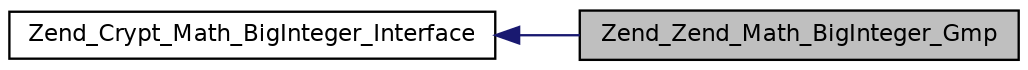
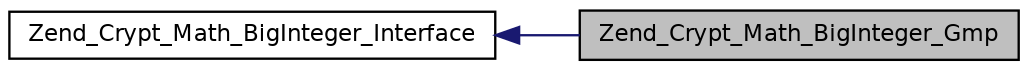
(799, 35) -> (799, 35)
